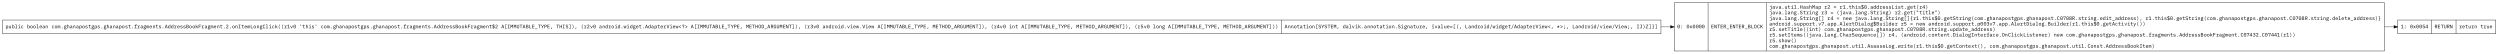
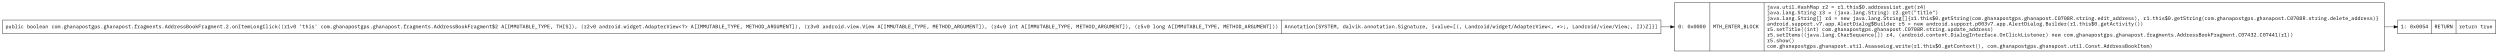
(1737, 27) -> (1736, 27)
